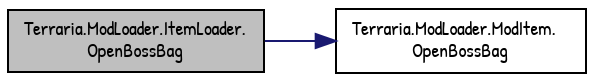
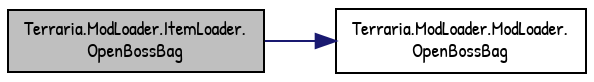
(461, 41) -> (461, 41)
